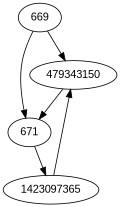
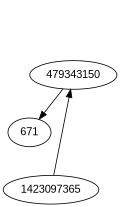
(40, 18) -> none
(39, 157) -> none
